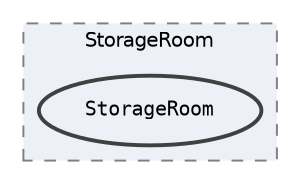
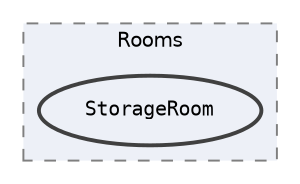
(150, 42) -> (150, 42)
